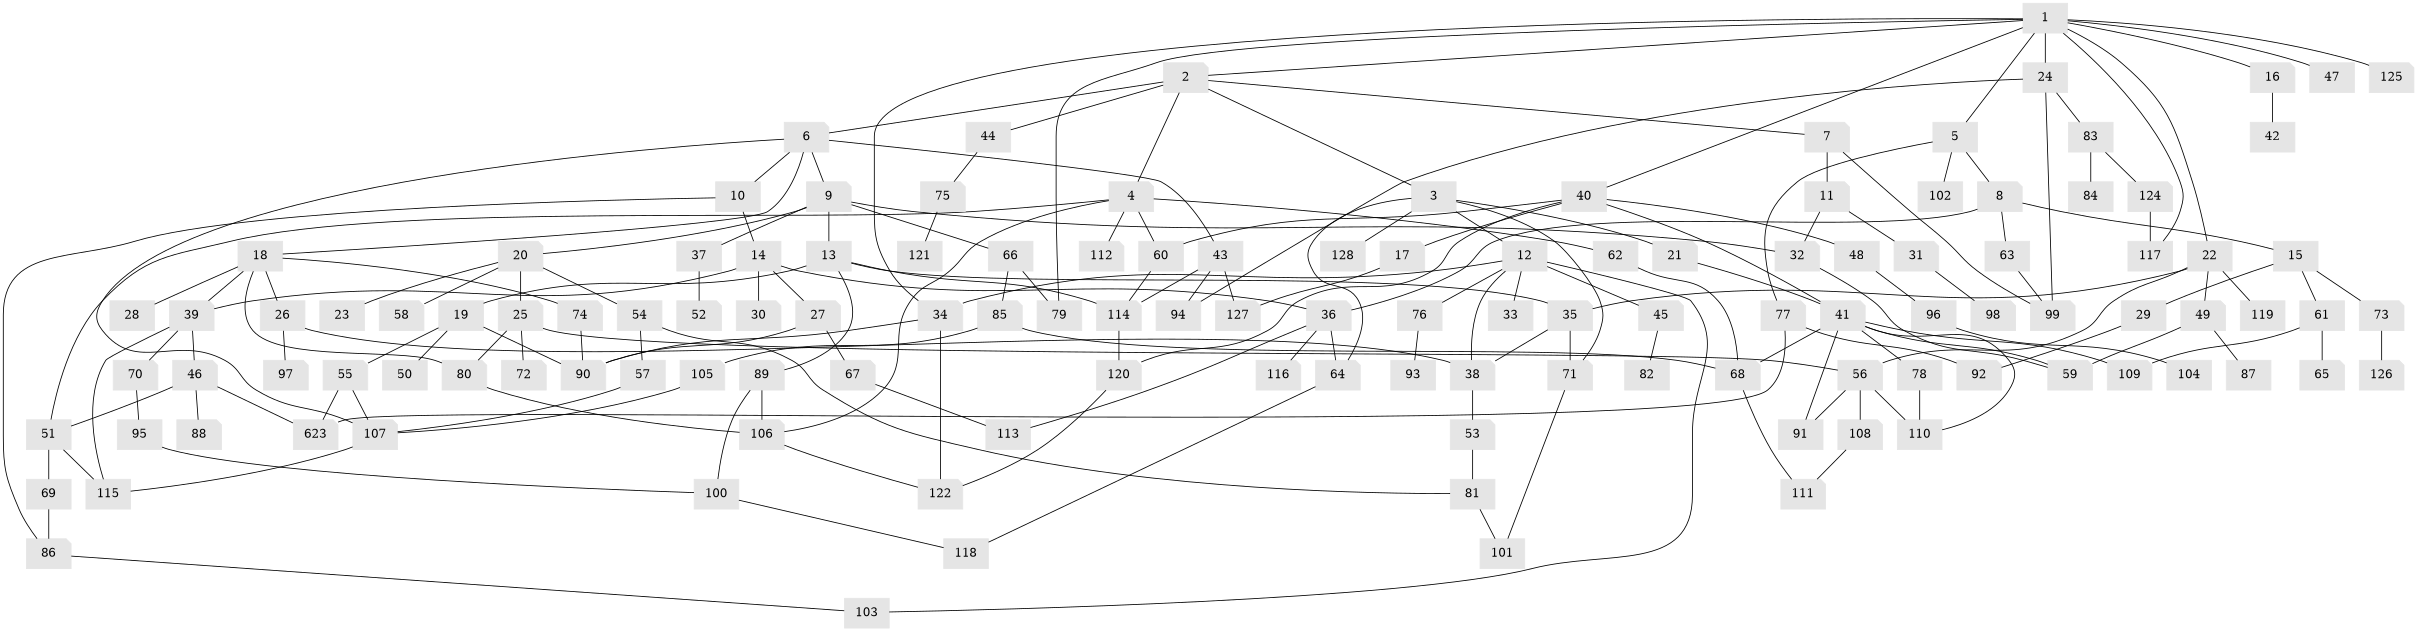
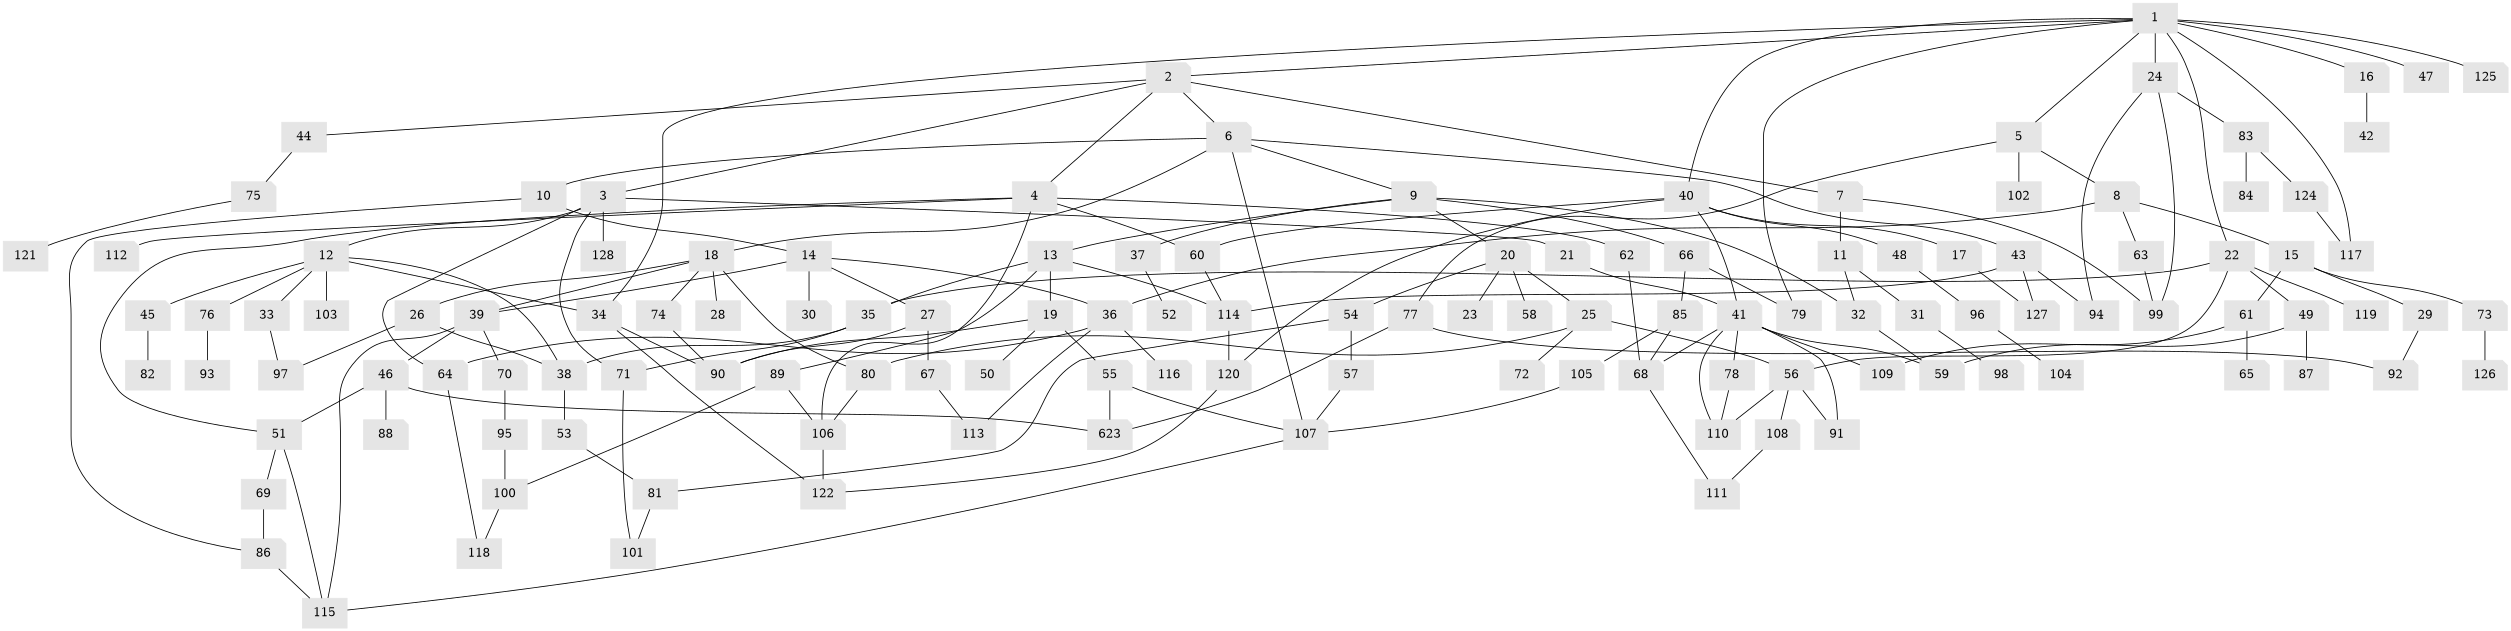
none -> (274, 346)
(458, 583) -> (294, 584)
